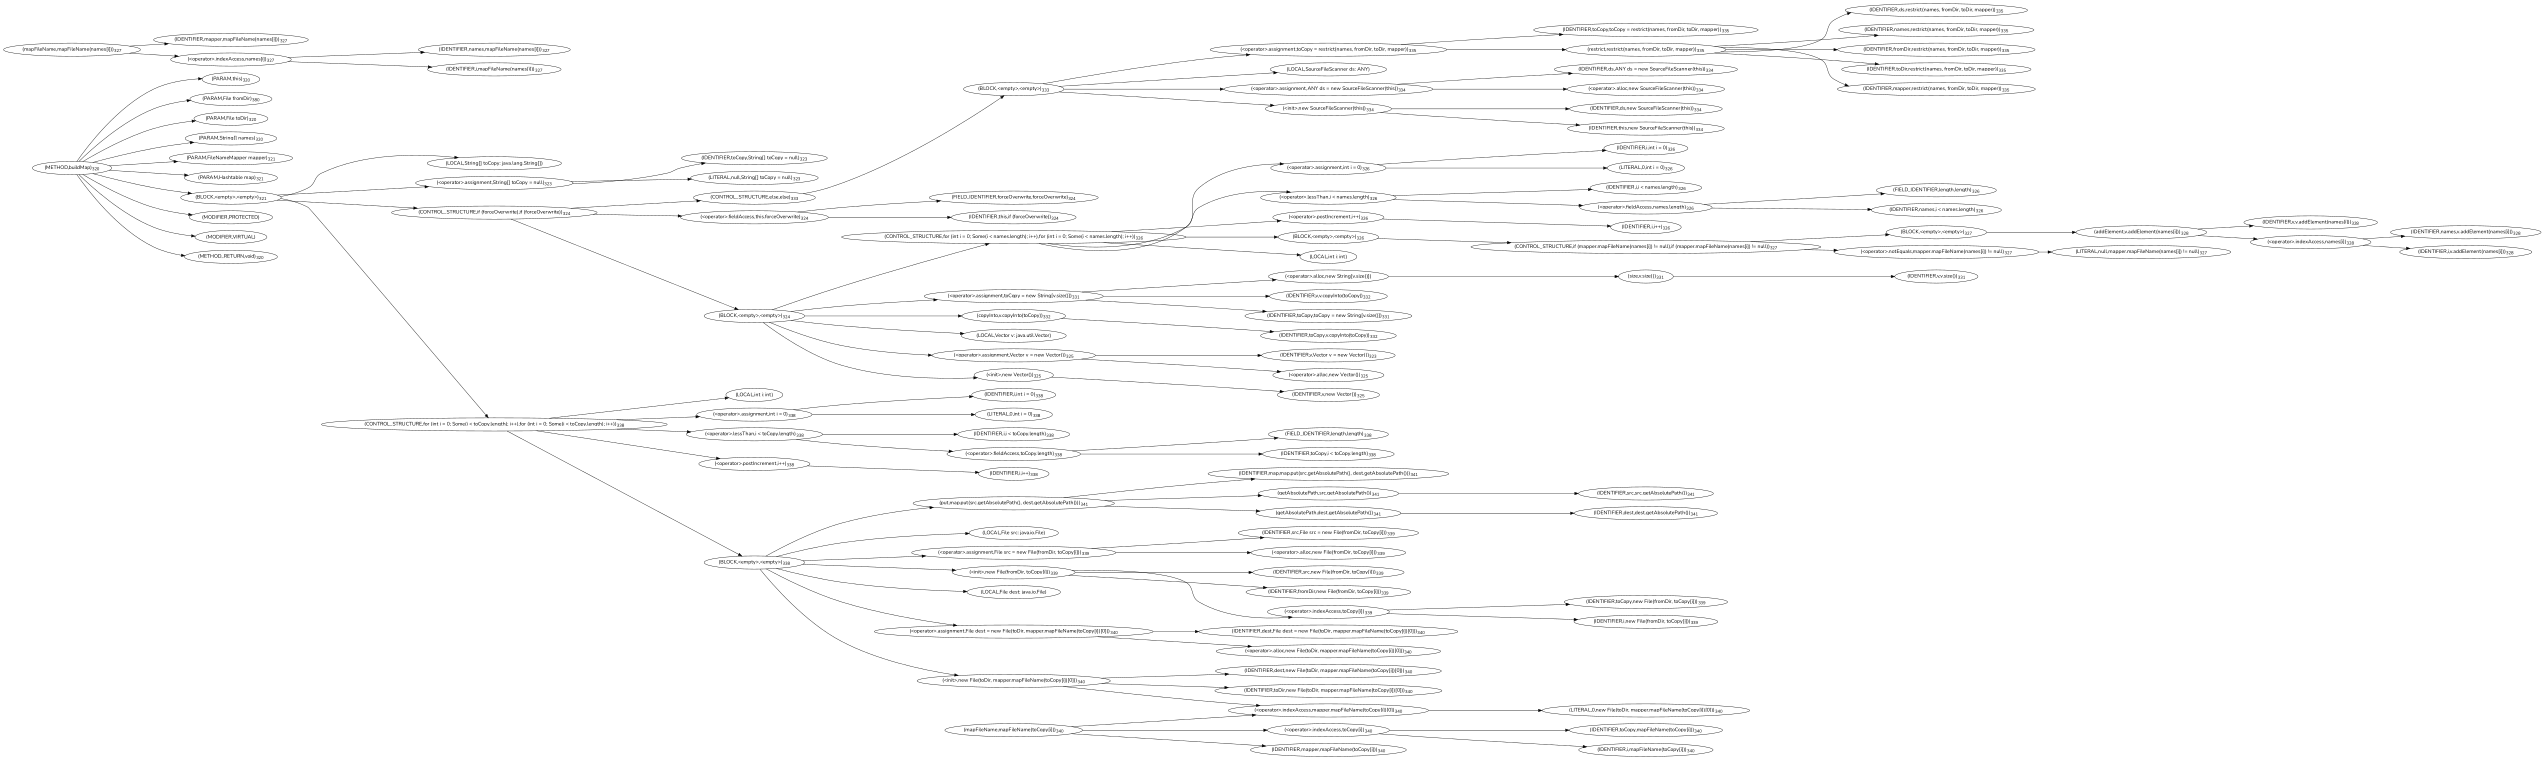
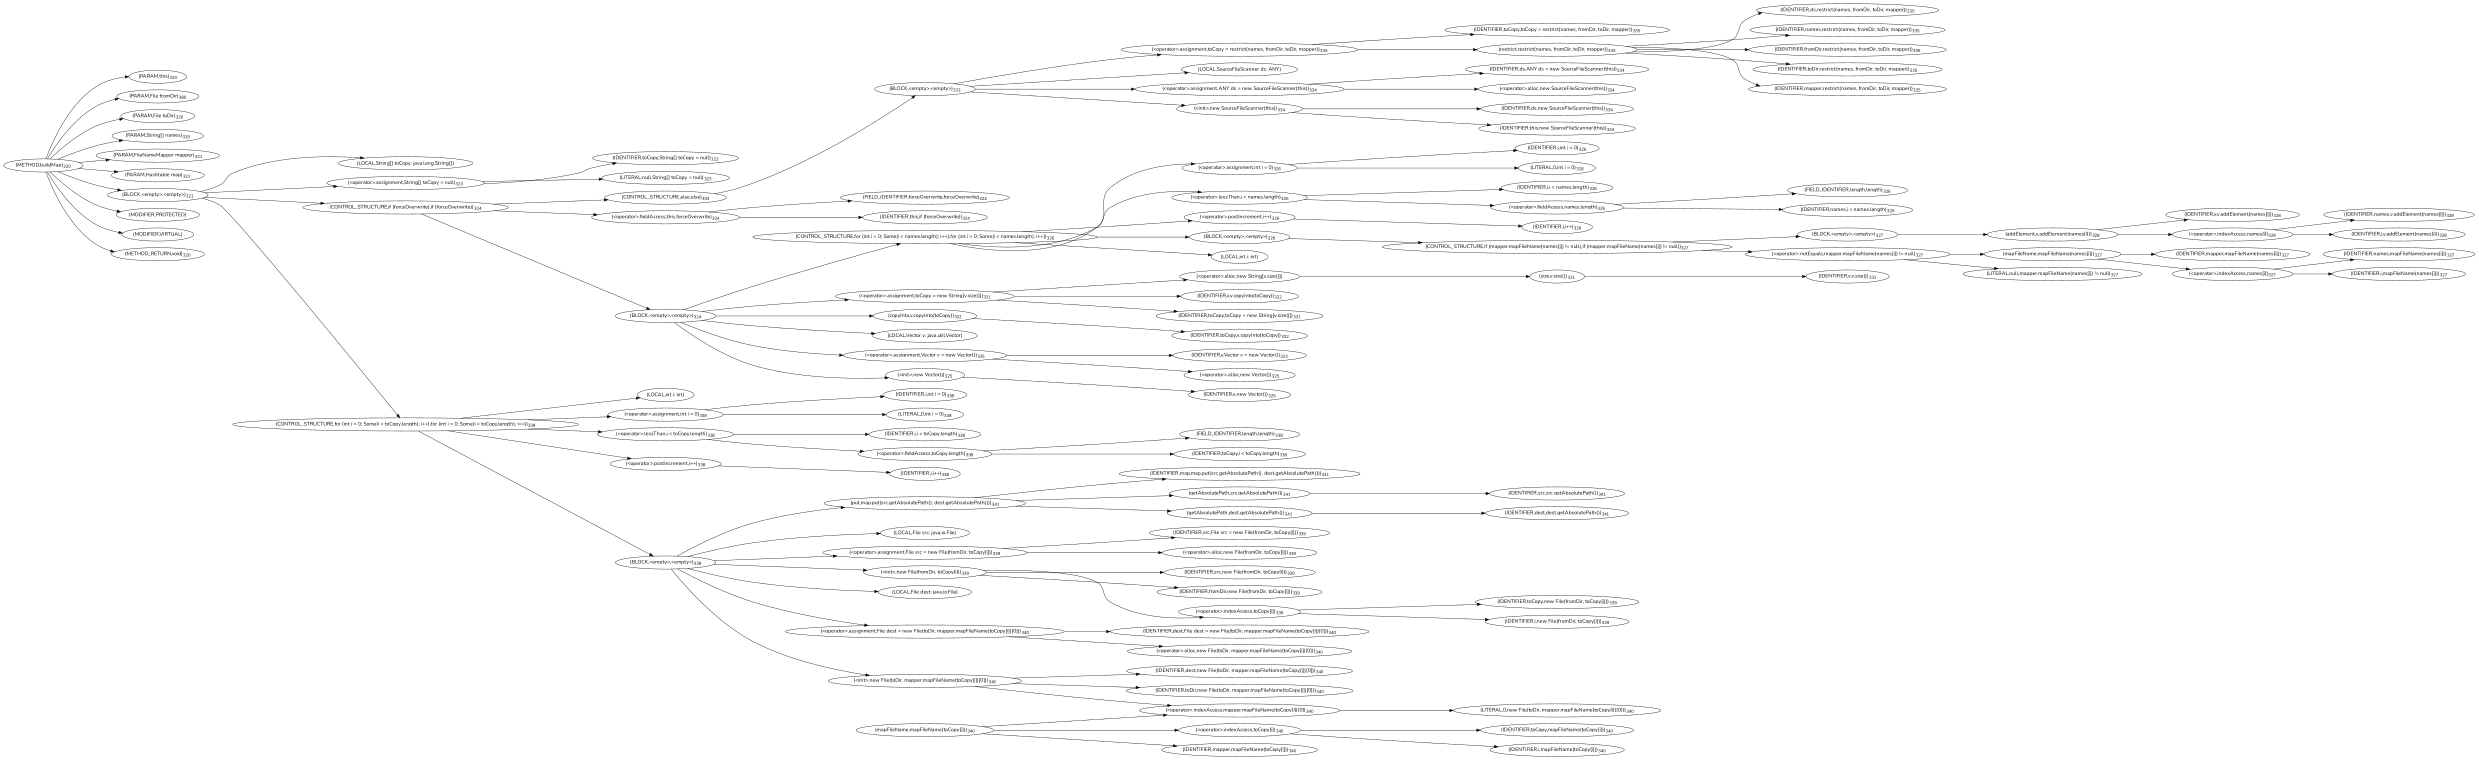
none -> (1965, 254)
